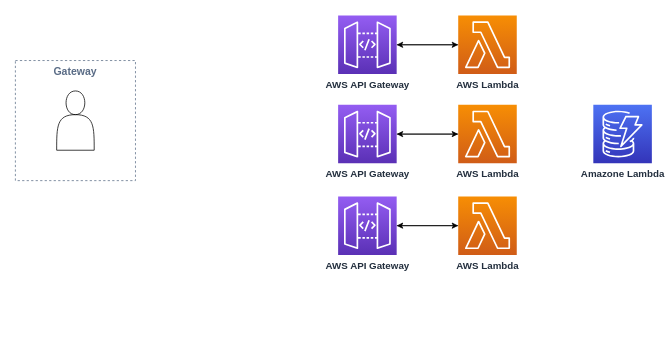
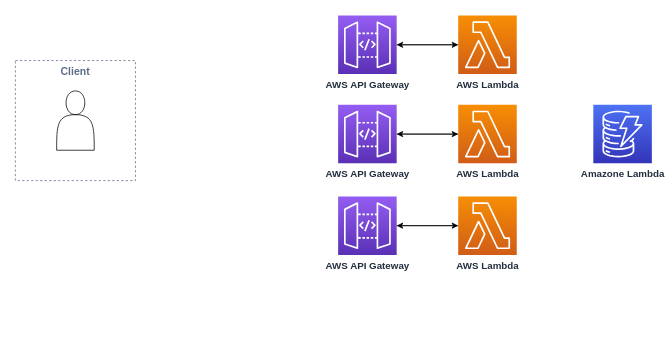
(75, 71) -> (75, 71)
